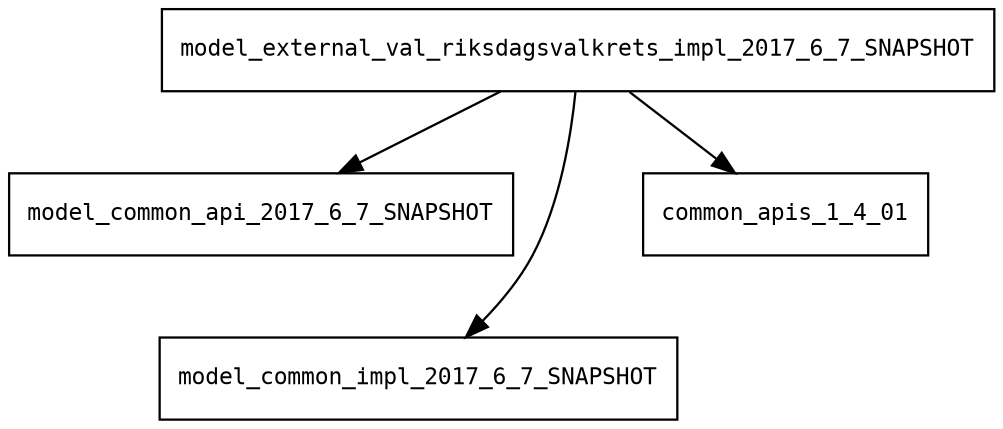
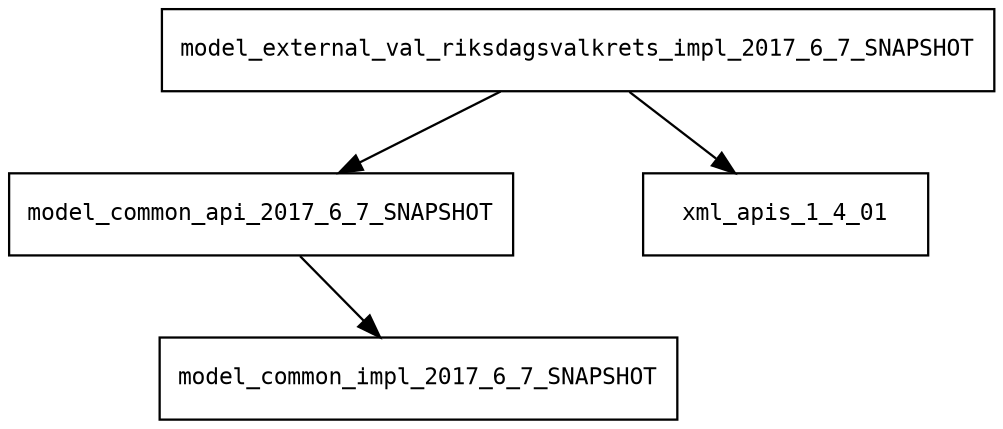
(786, 214) -> (786, 214)
(550, 215) -> (332, 288)
